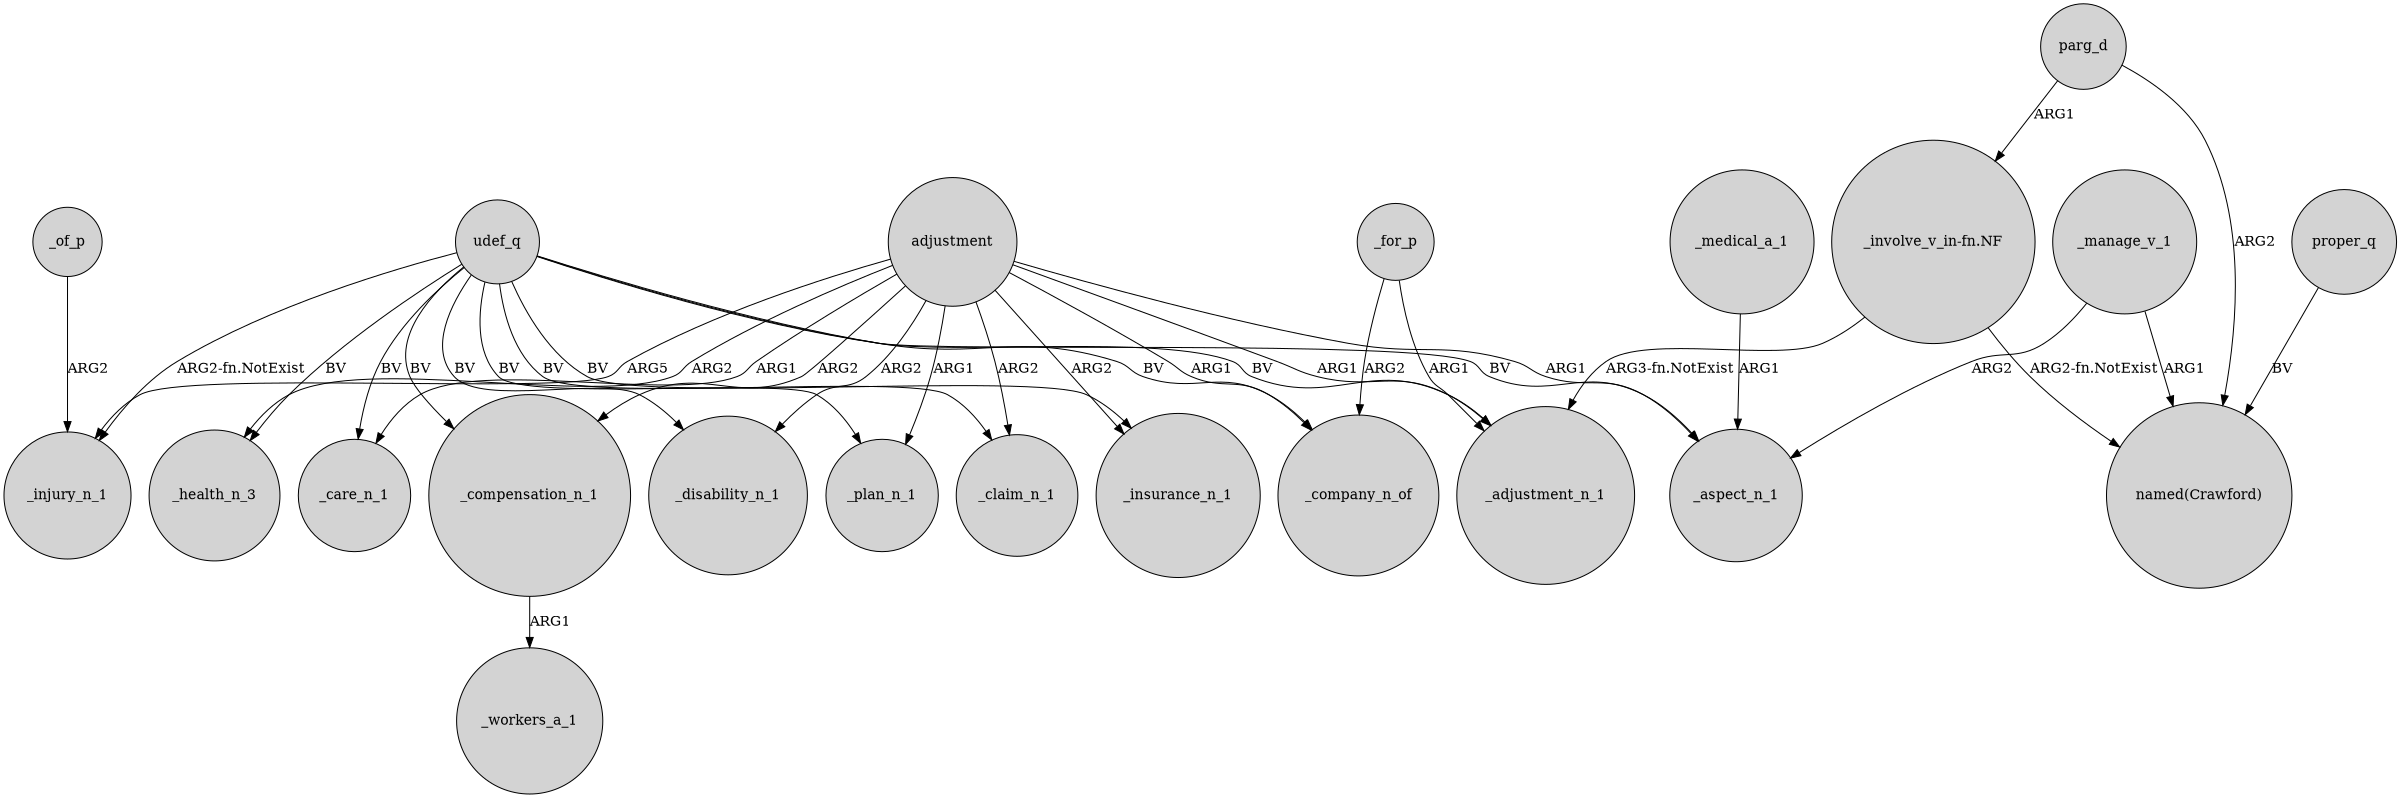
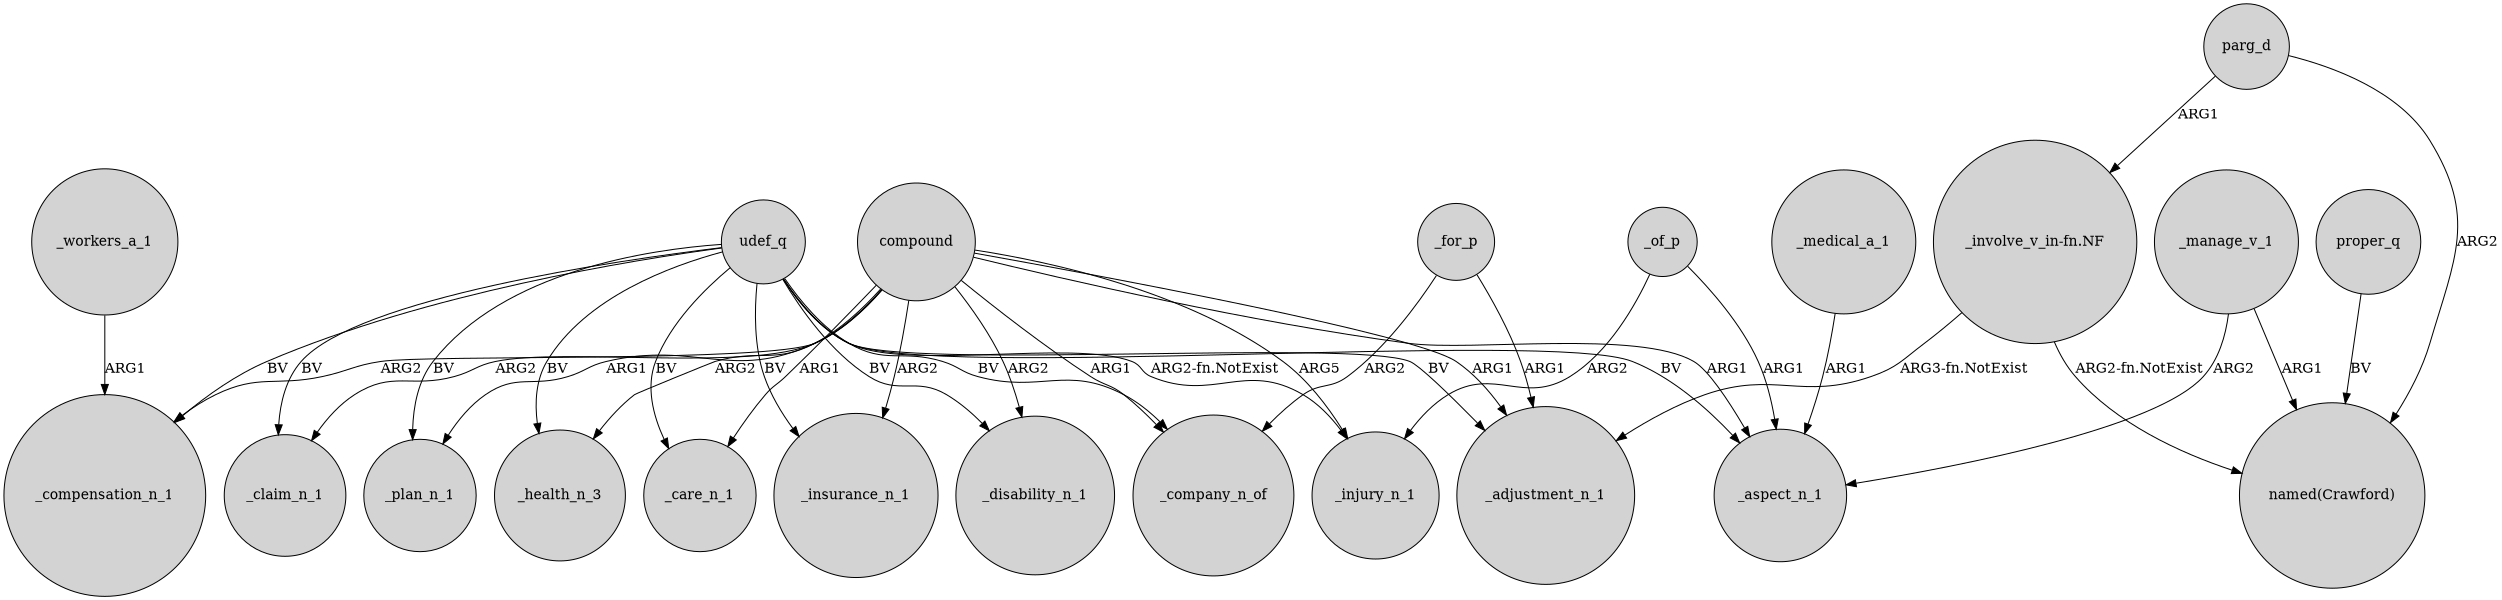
(953, 242) -> (916, 242)
none -> (1744, 336)
(530, 617) -> (105, 350)
